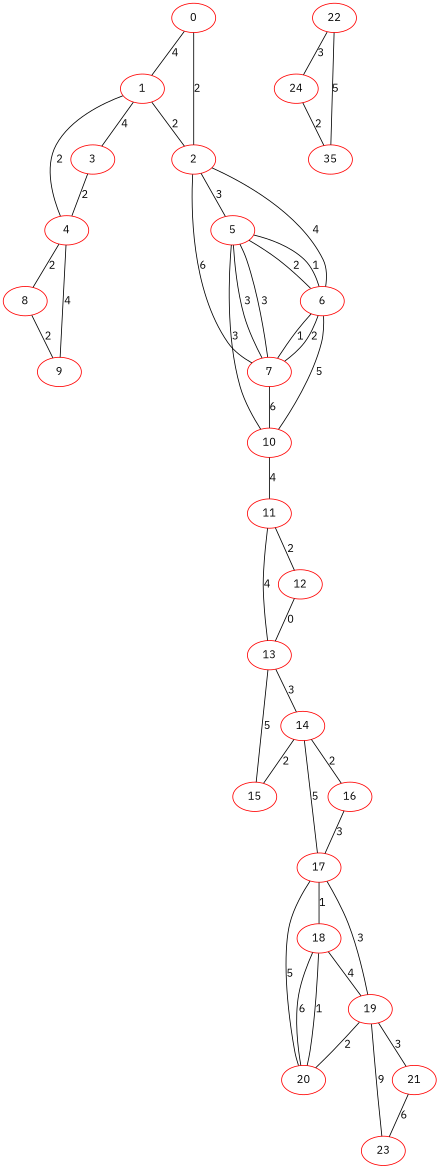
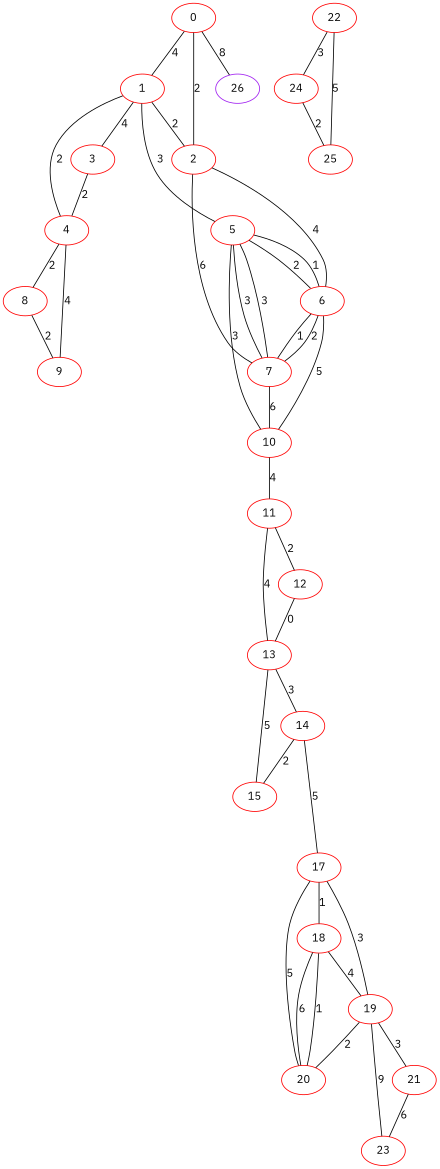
none -> (238, 89)
(330, 160) -> (330, 160)
(213, 195) -> (158, 175)
(350, 797) -> none
